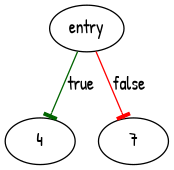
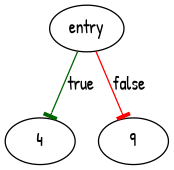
(133, 141) -> (133, 141)
